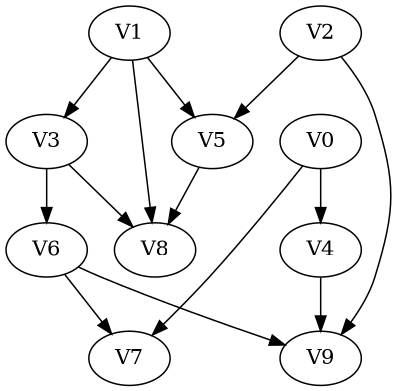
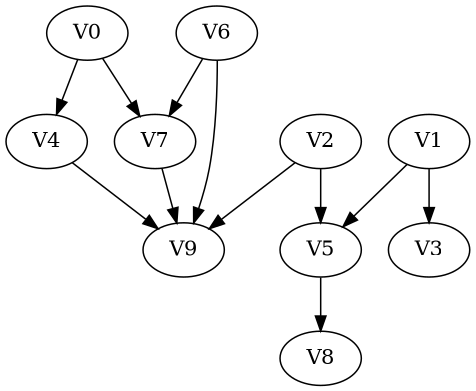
(141, 134) -> none
(47, 188) -> none
none -> (167, 188)
(95, 190) -> none
